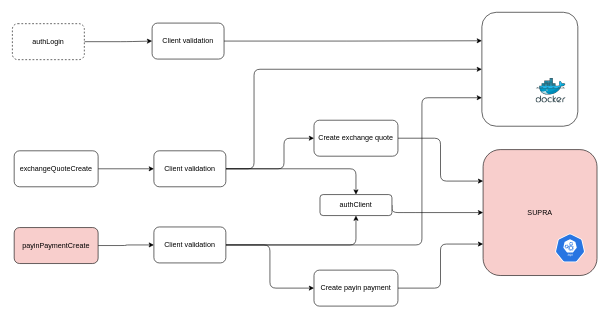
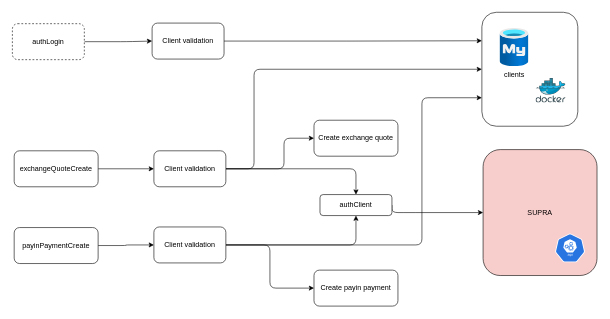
none -> (515, 47)
(441, 158) -> none
(56, 246) -> (56, 246)
(441, 267) -> none
